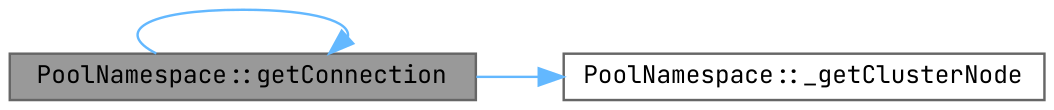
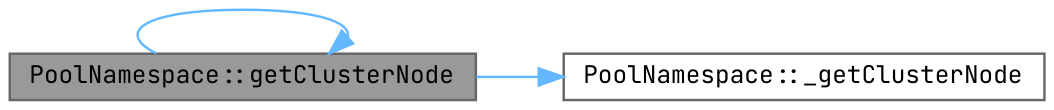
(243, 77) -> (243, 77)
